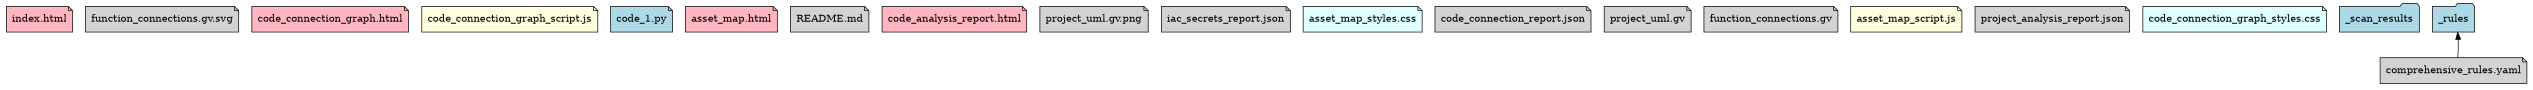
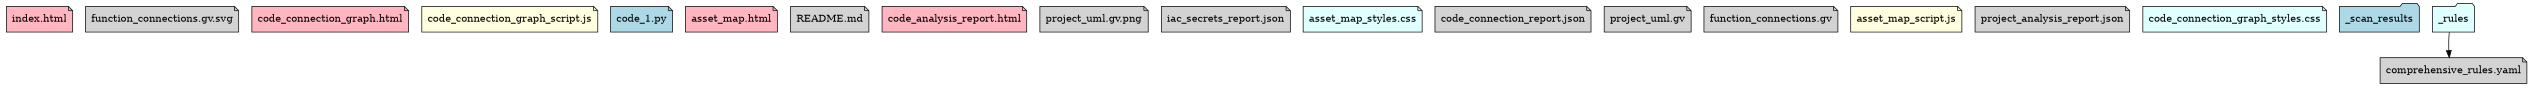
(2453, 19) -> (2453, 19)
(2458, 49) -> (2449, 41)
